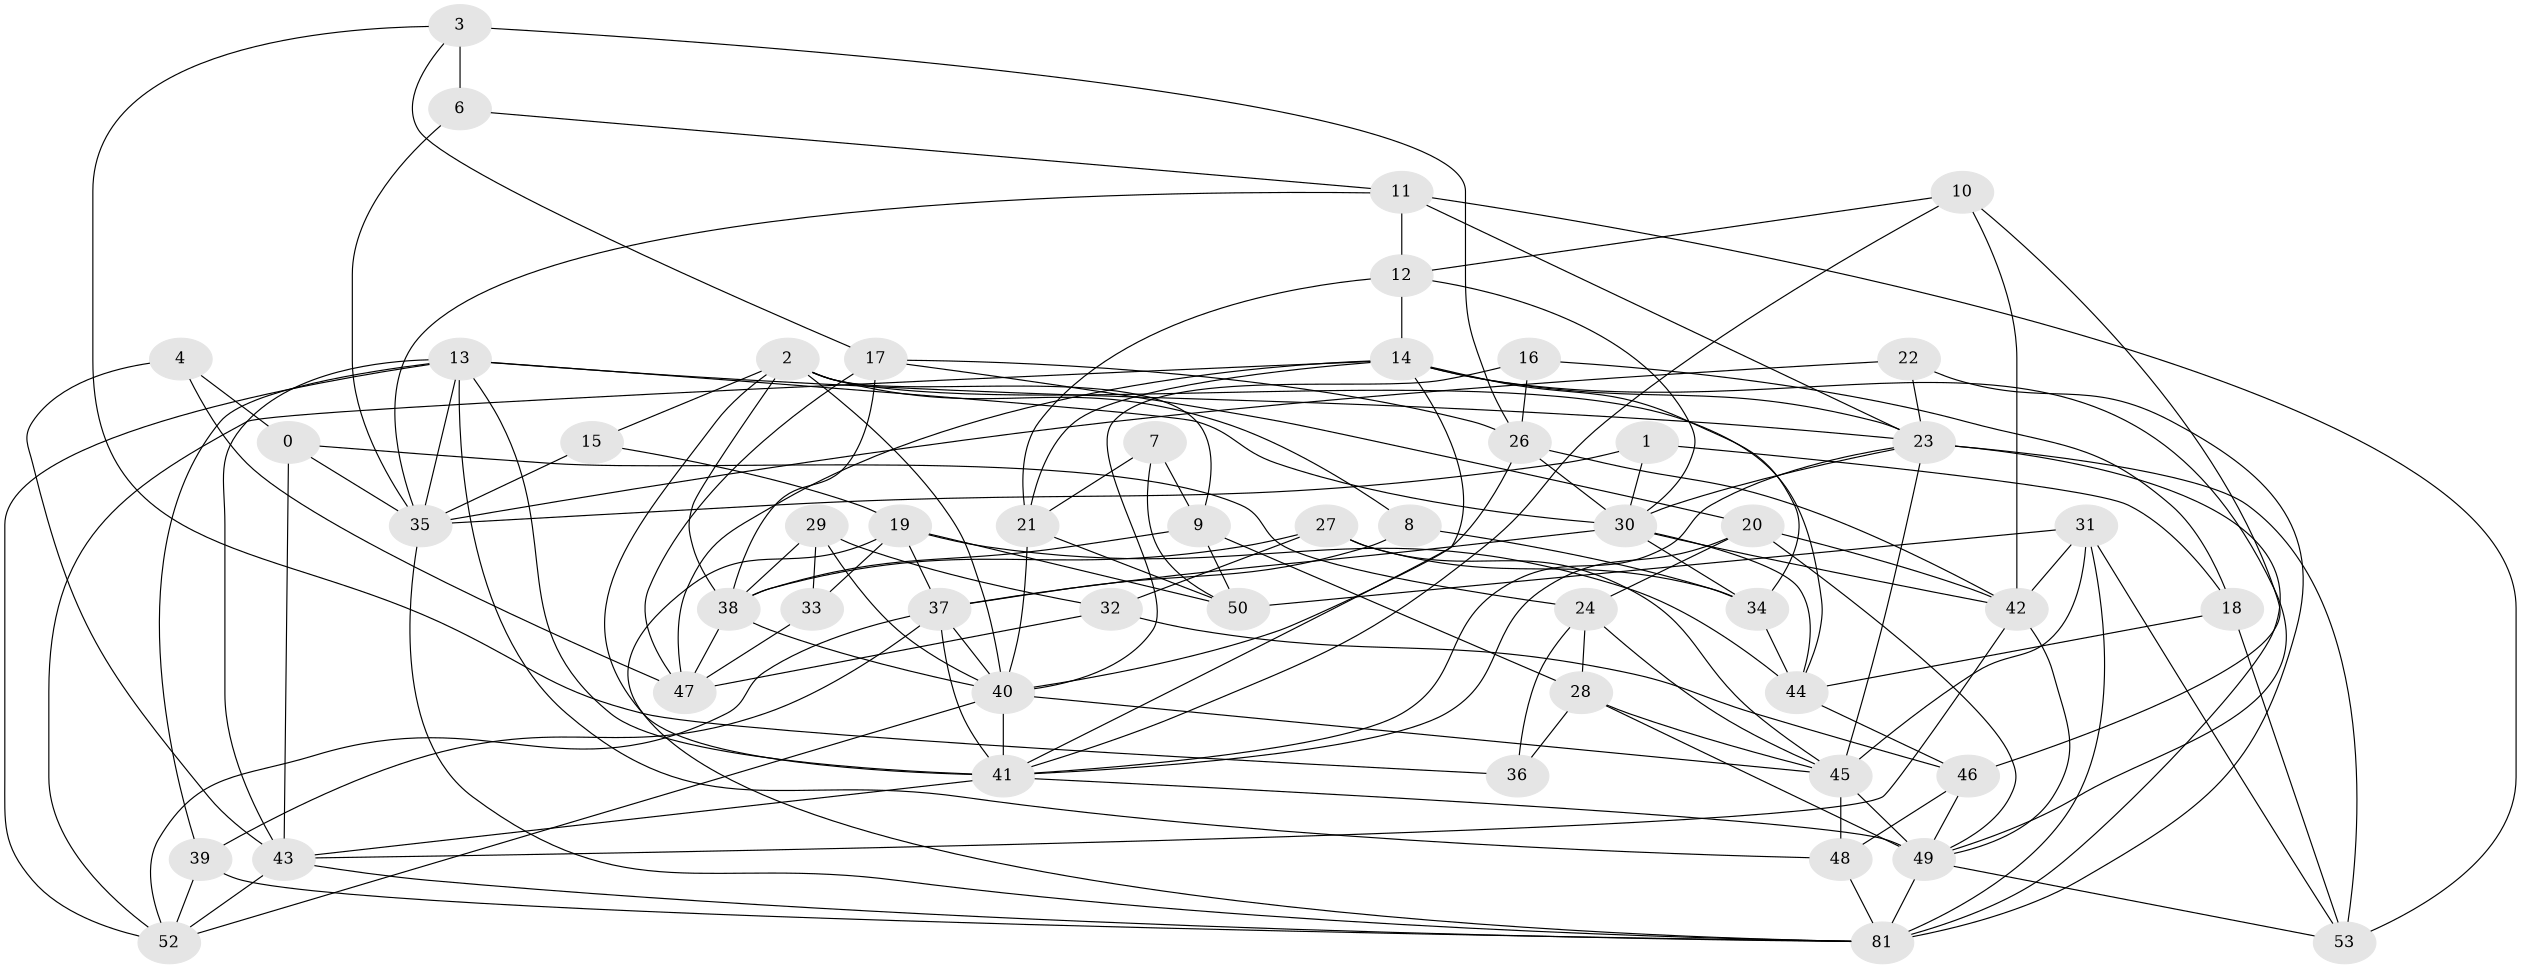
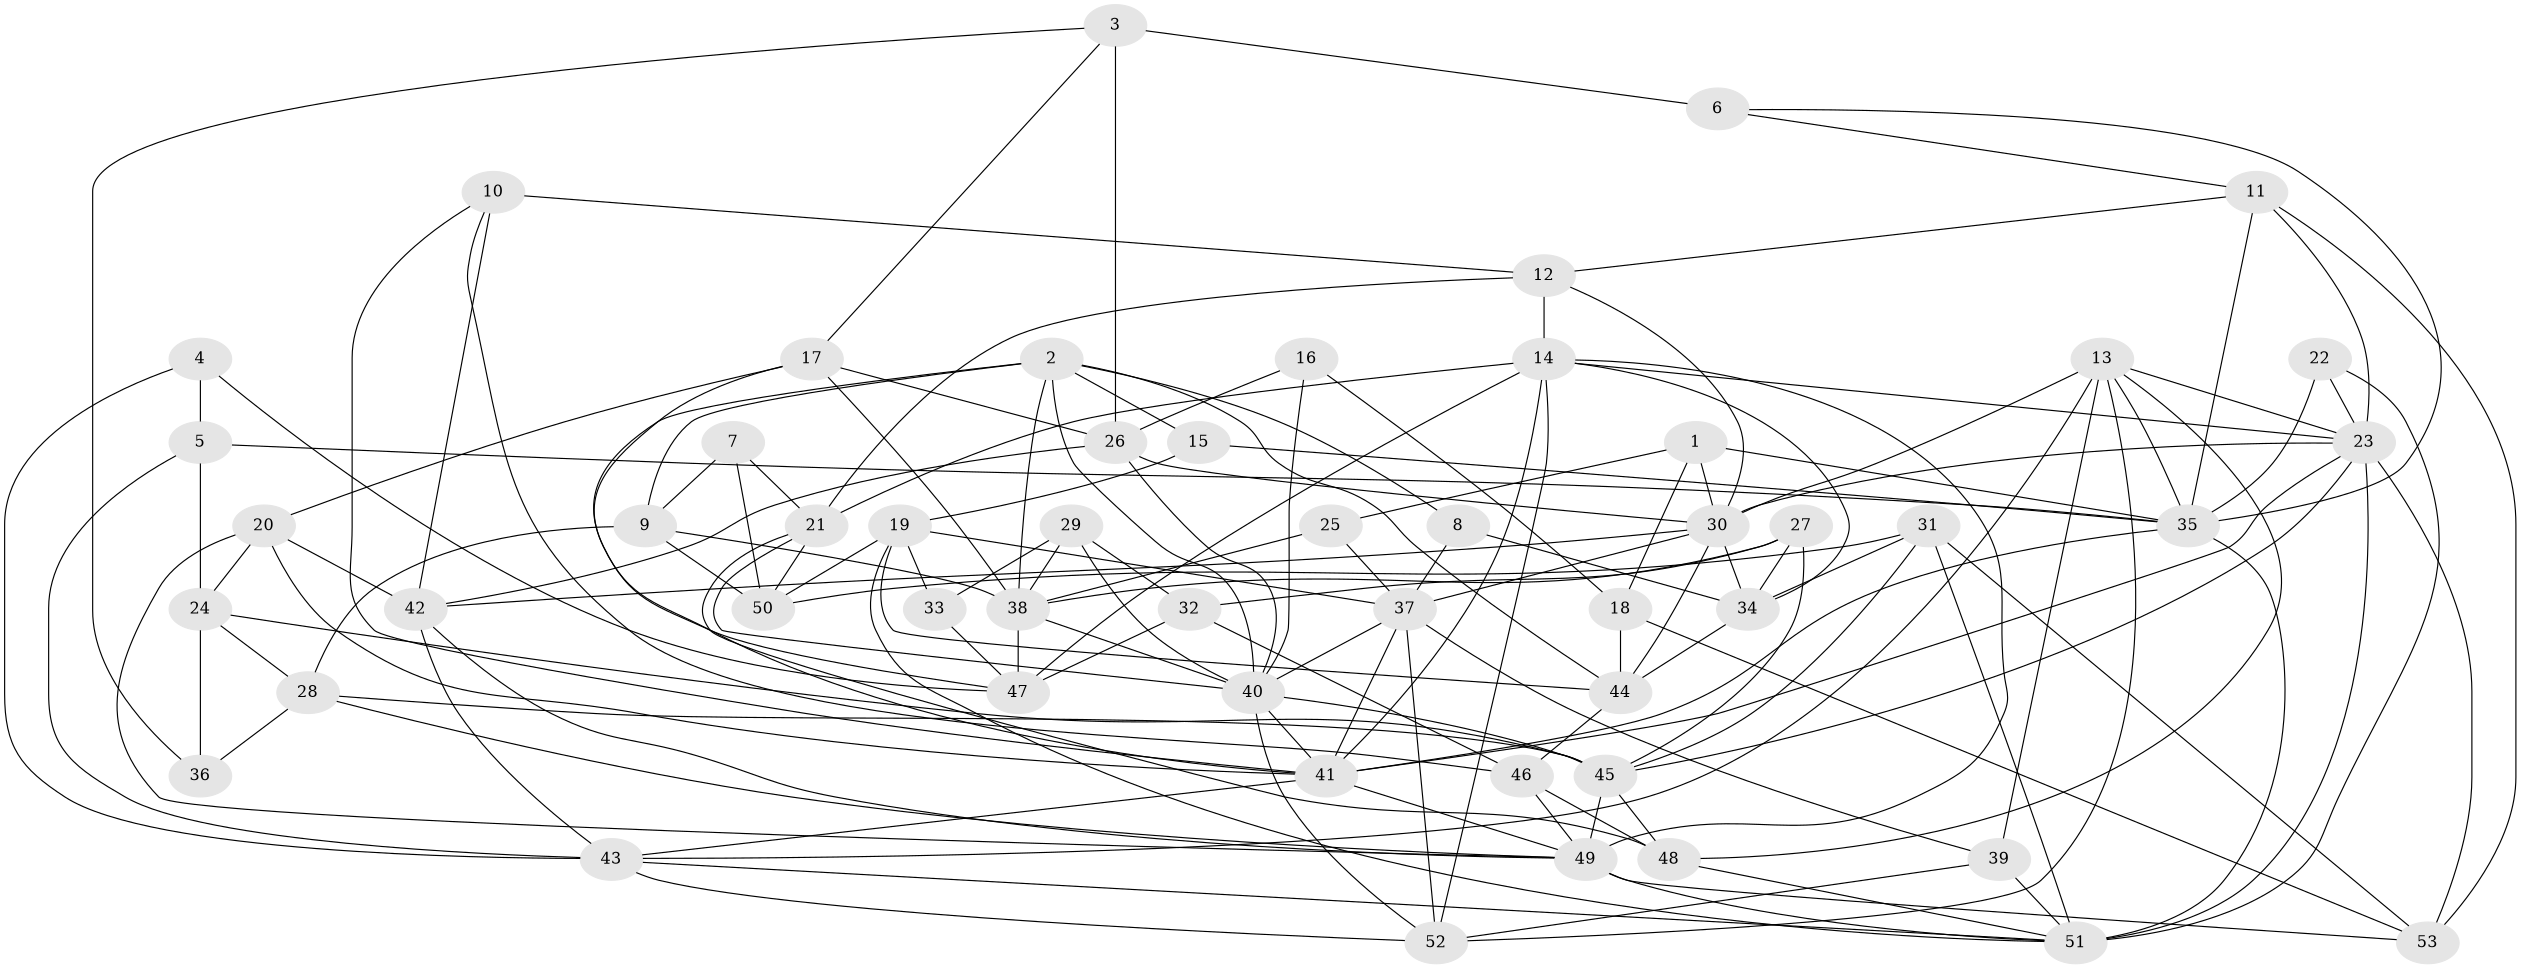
(289, 442) -> (200, 442)
none -> (1331, 526)
(2052, 568) -> (1838, 568)
(610, 713) -> (1743, 672)
none -> (1210, 778)
(1883, 943) -> (2076, 943)
